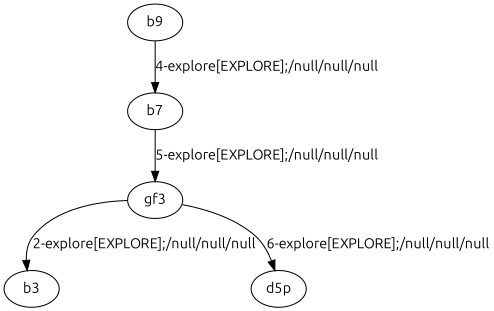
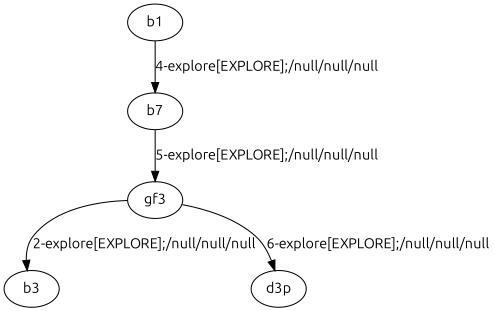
(155, 22) -> (155, 22)
(279, 289) -> (279, 289)
